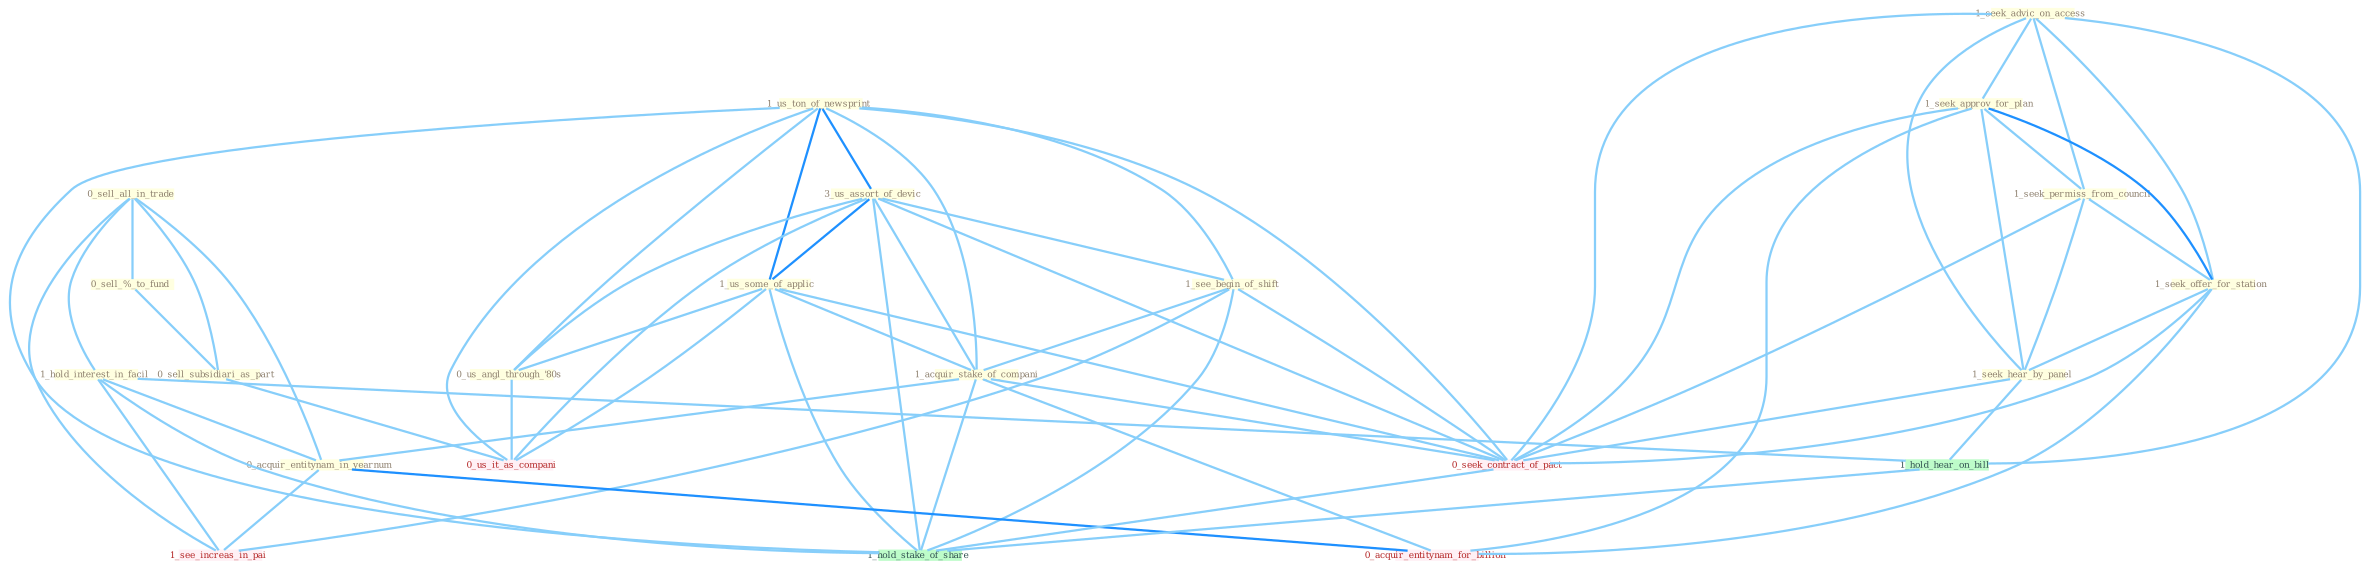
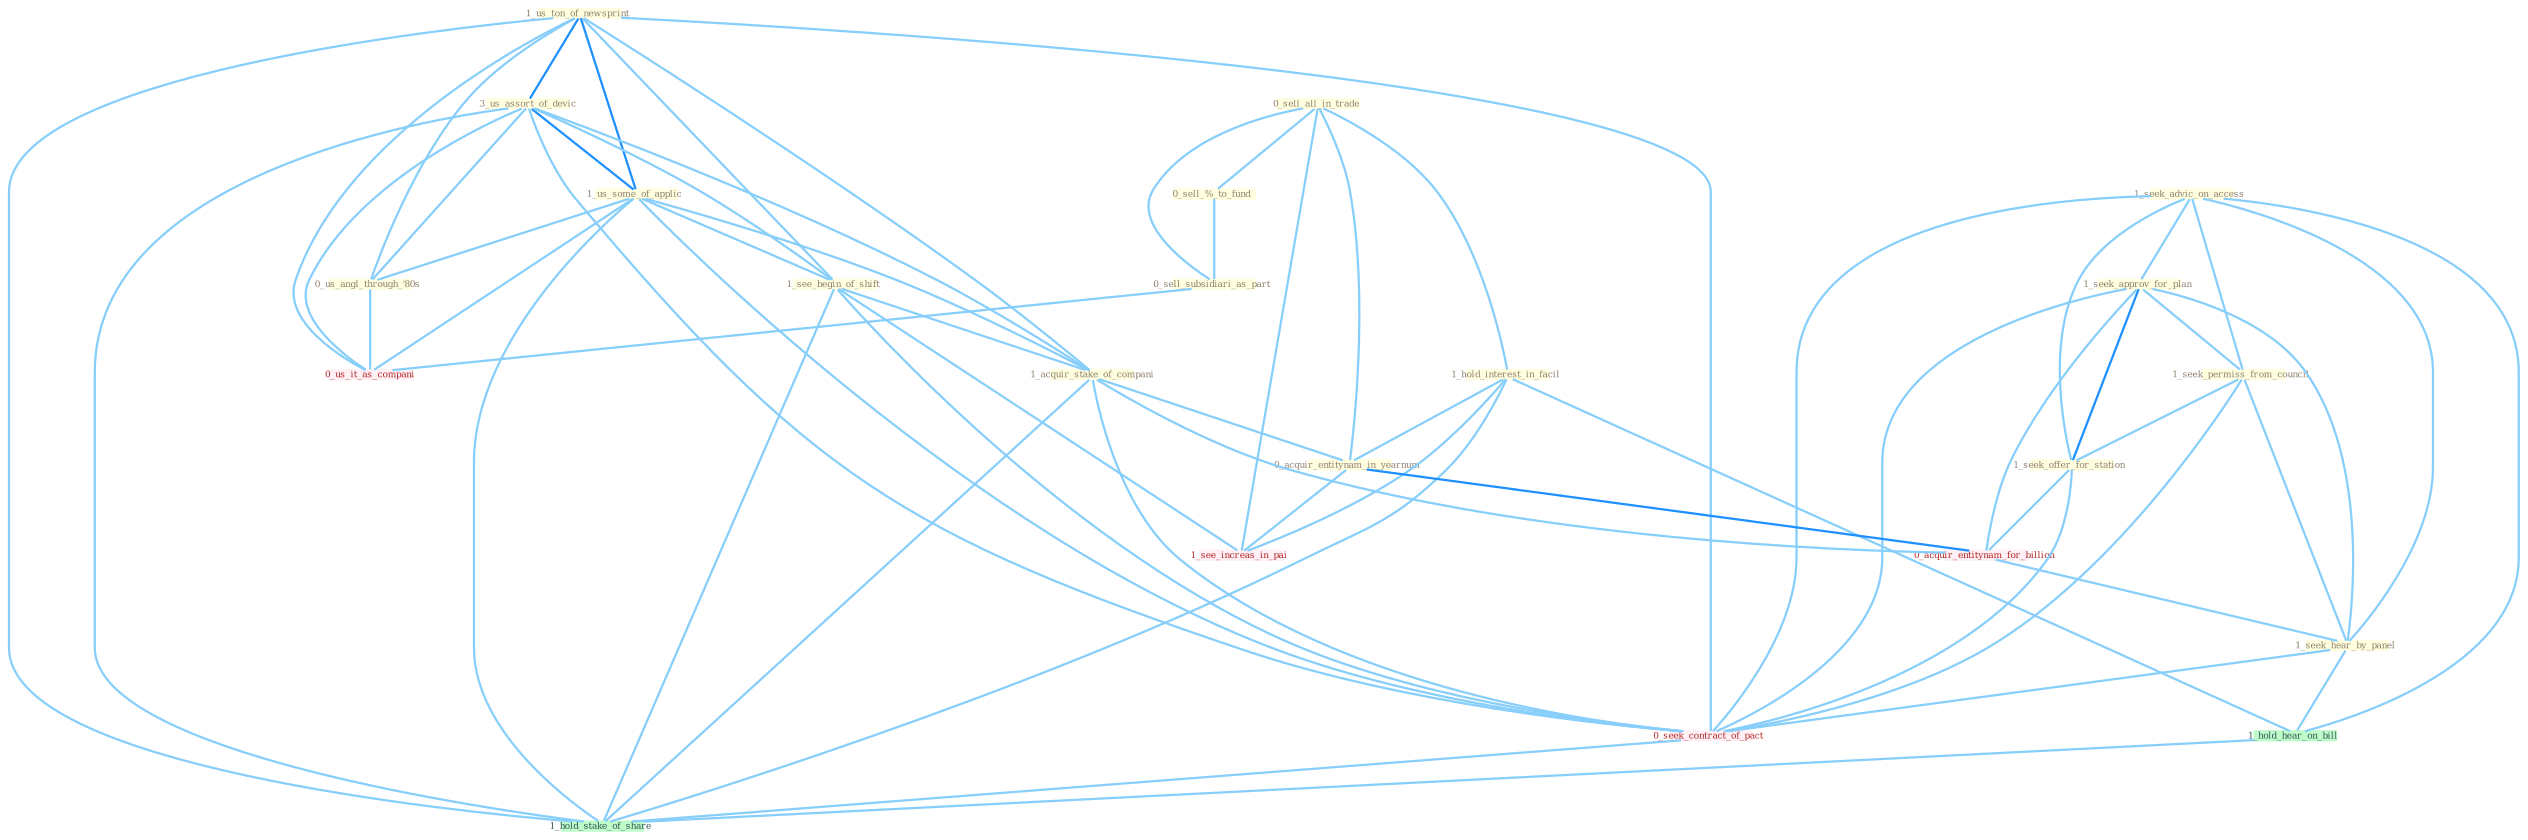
none -> (736, 239)
(2118, 330) -> (2167, 600)
